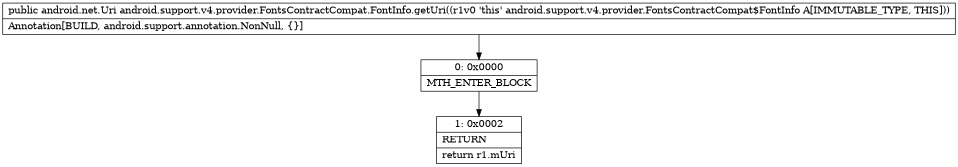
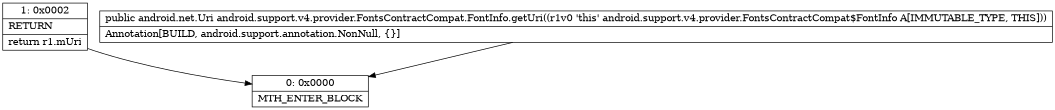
(479, 100) -> (166, 69)
